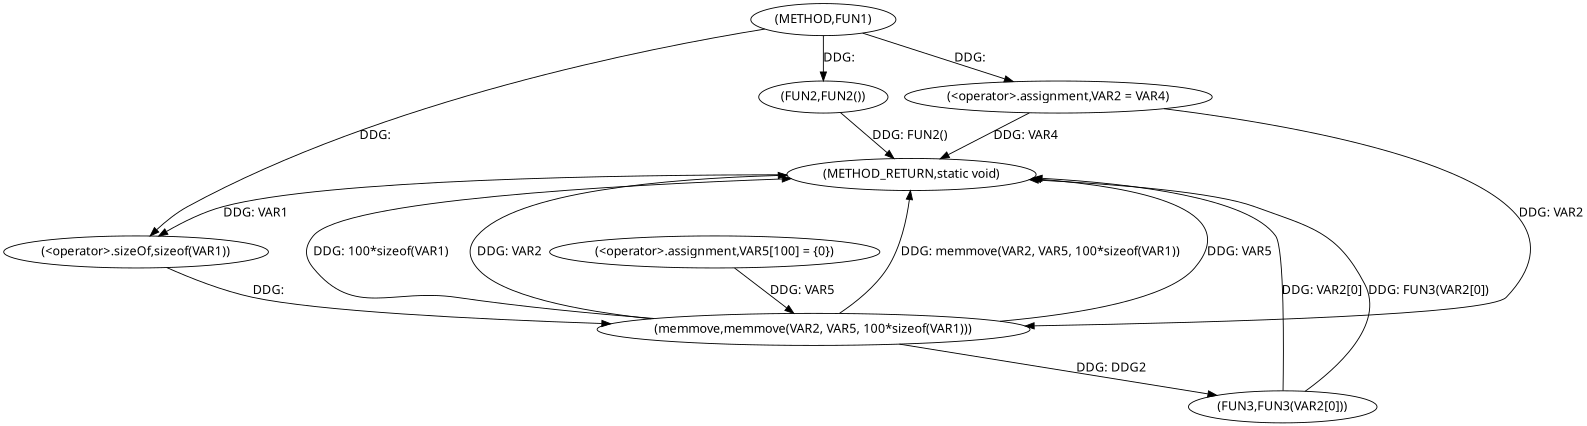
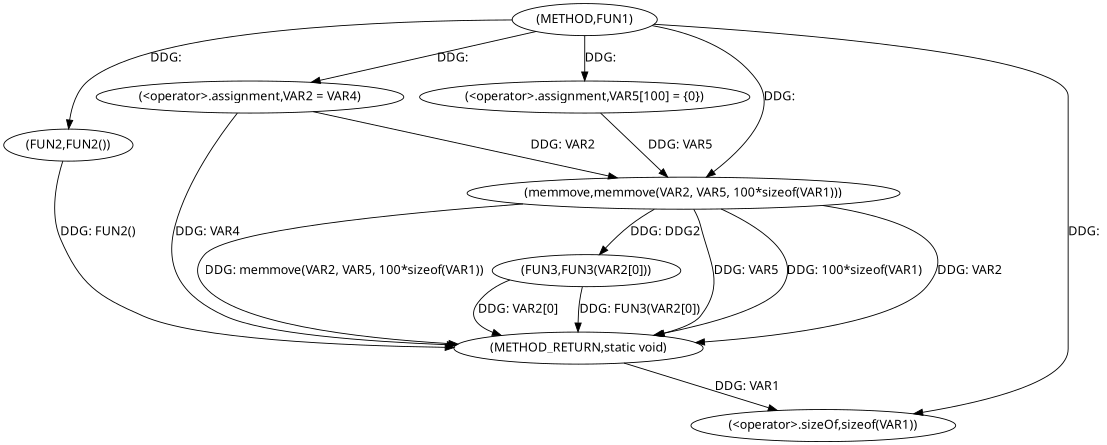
none -> (585, 54)
(381, 312) -> (754, 77)
